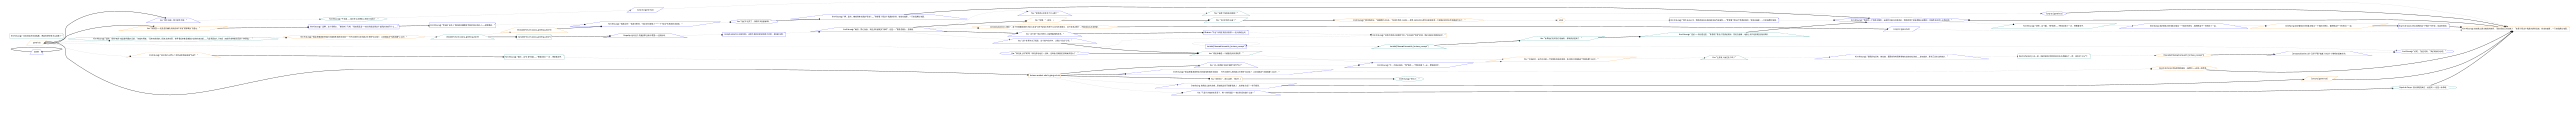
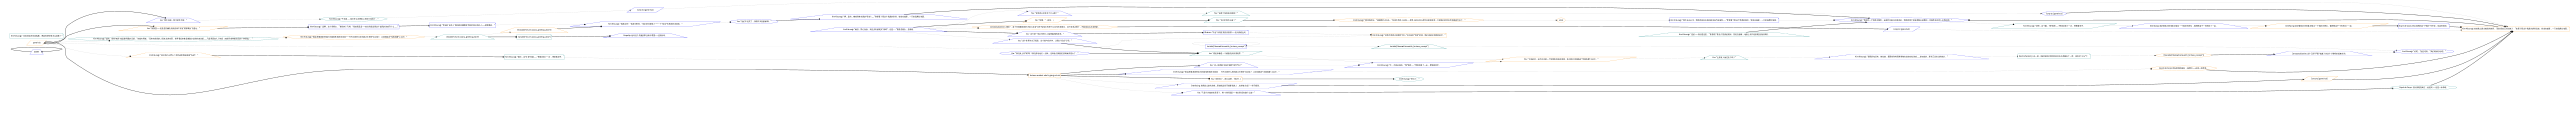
(754, 34) -> none
(1561, 39) -> none
